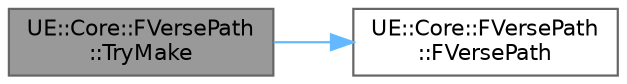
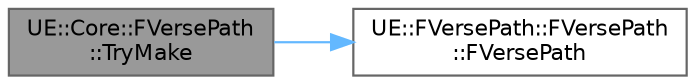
(486, 42) -> (520, 42)
